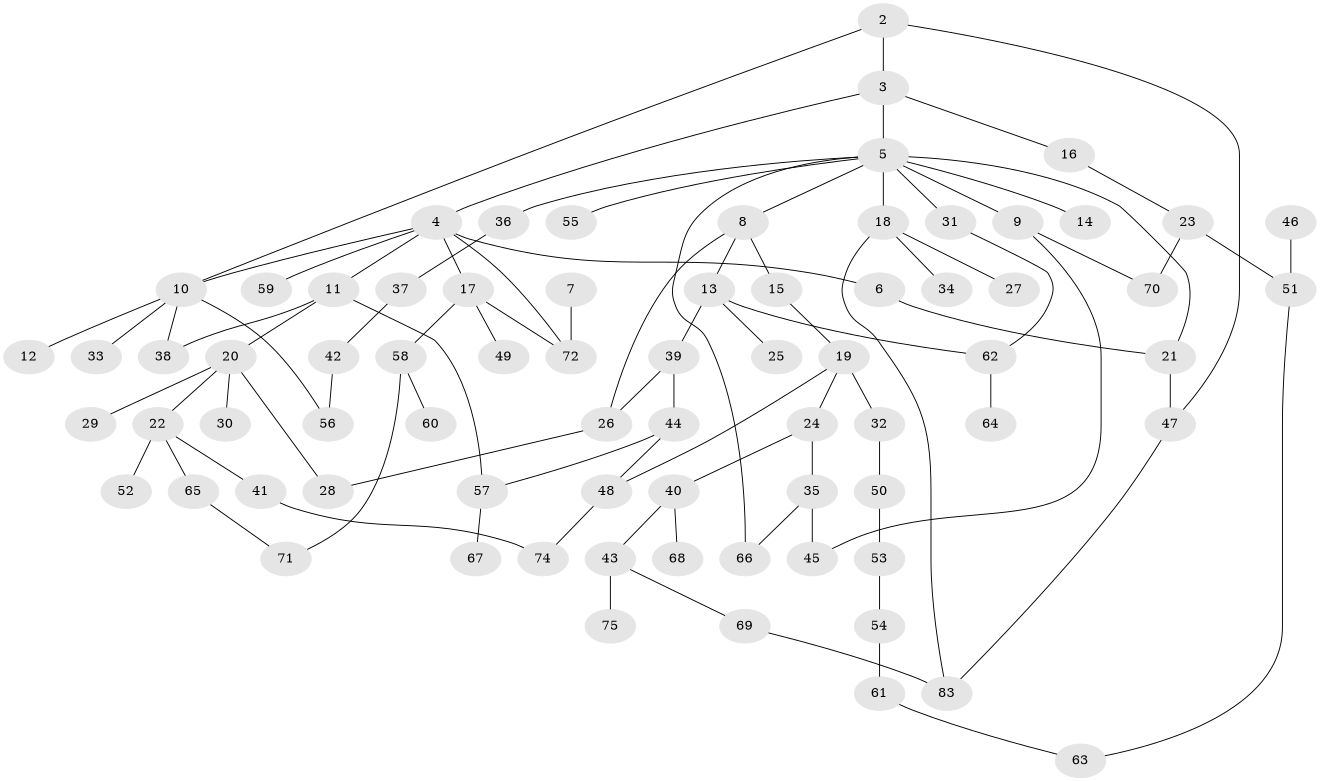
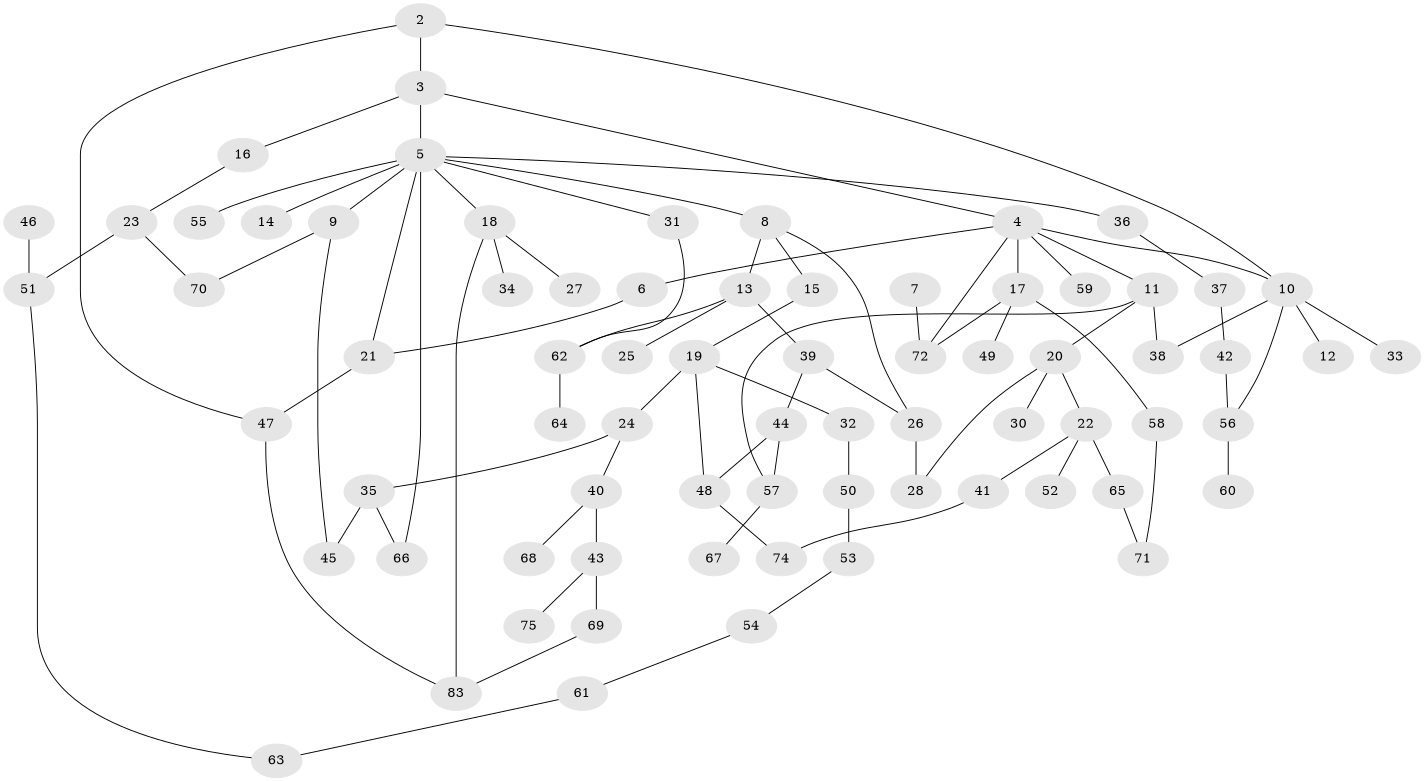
(416, 391) -> (1228, 458)
(91, 424) -> none
